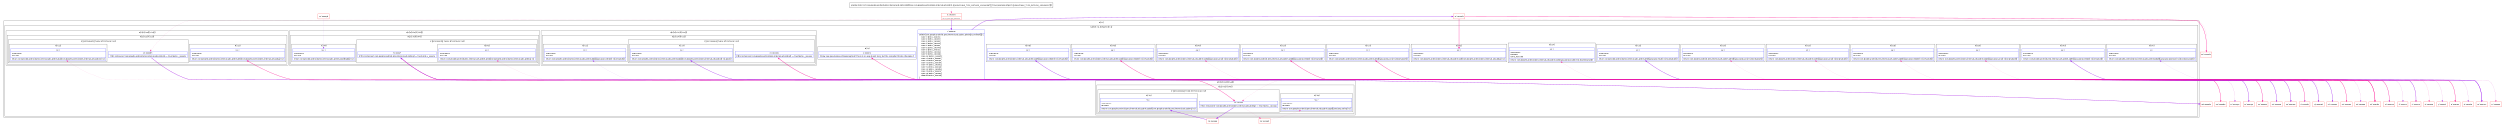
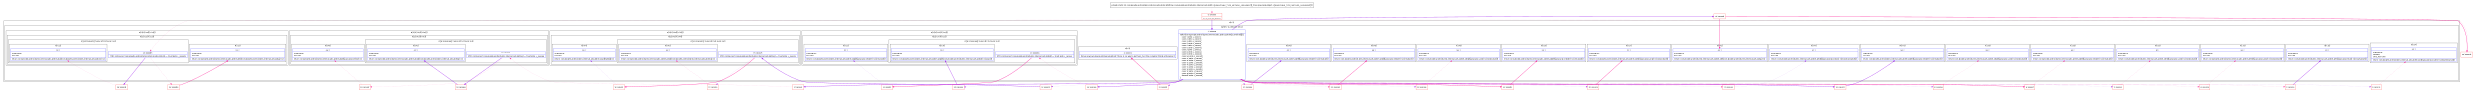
(817, 80) -> (704, 84)
